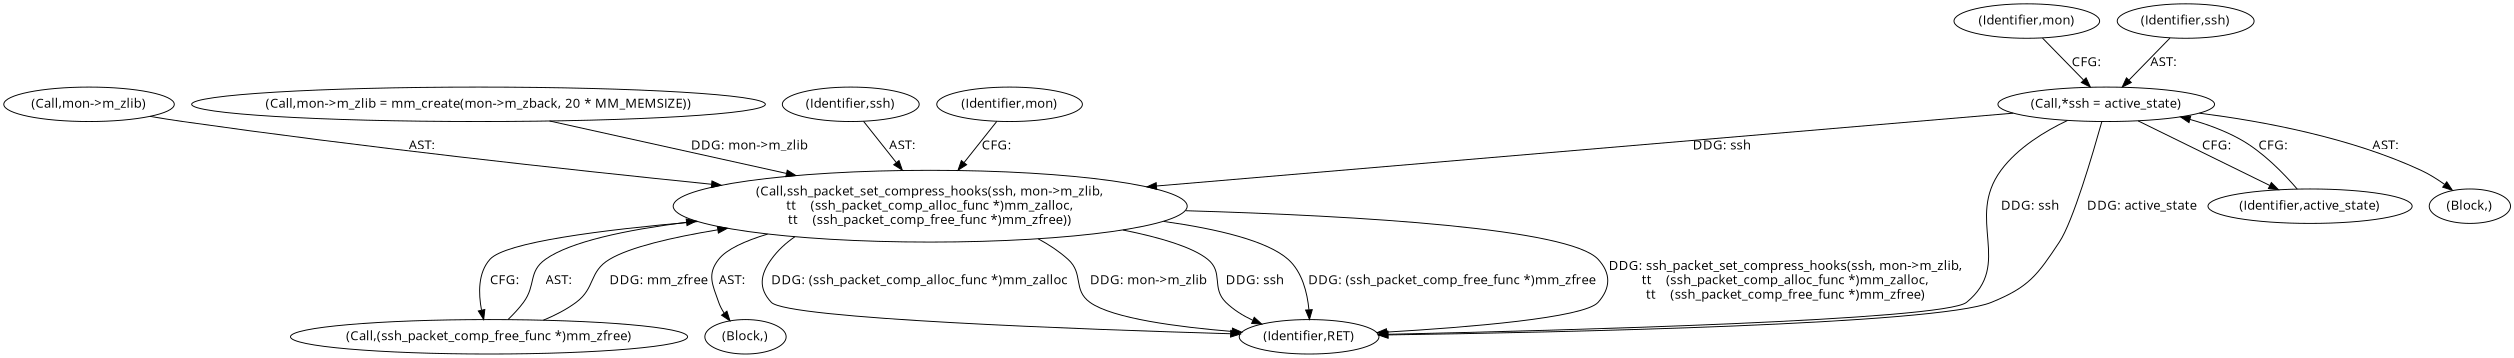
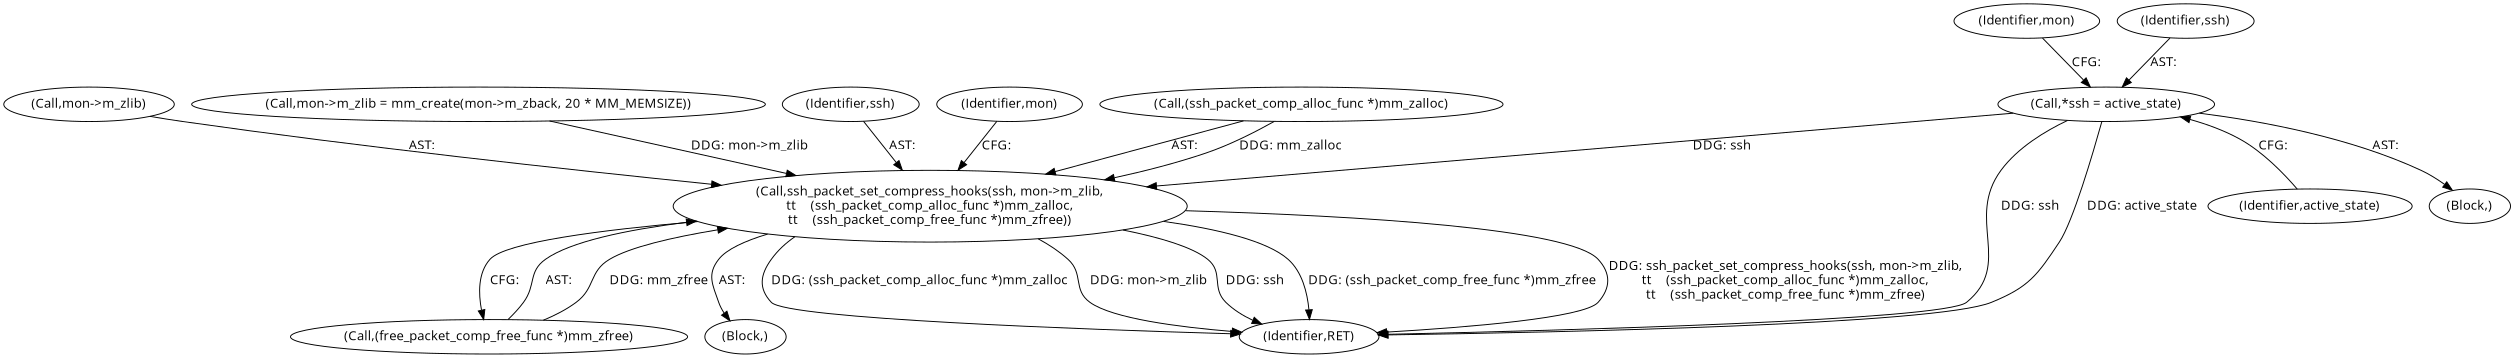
none -> (1301, 104)
(2204, 153) -> none
(489, 337) -> (489, 337)
